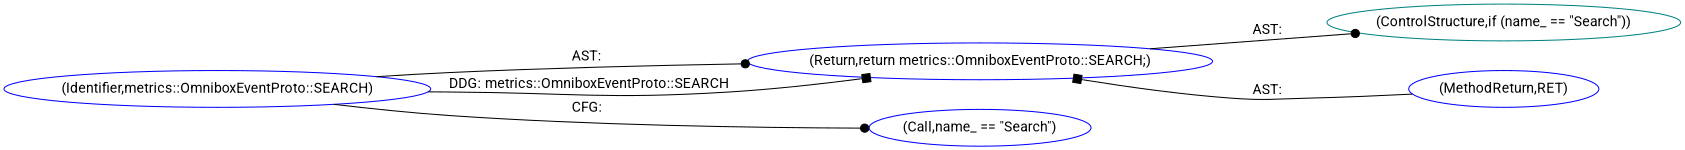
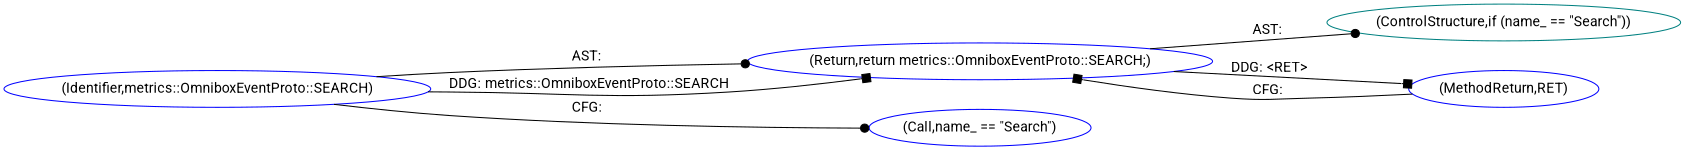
none -> (1287, 78)
(1270, 90) -> (1270, 90)
